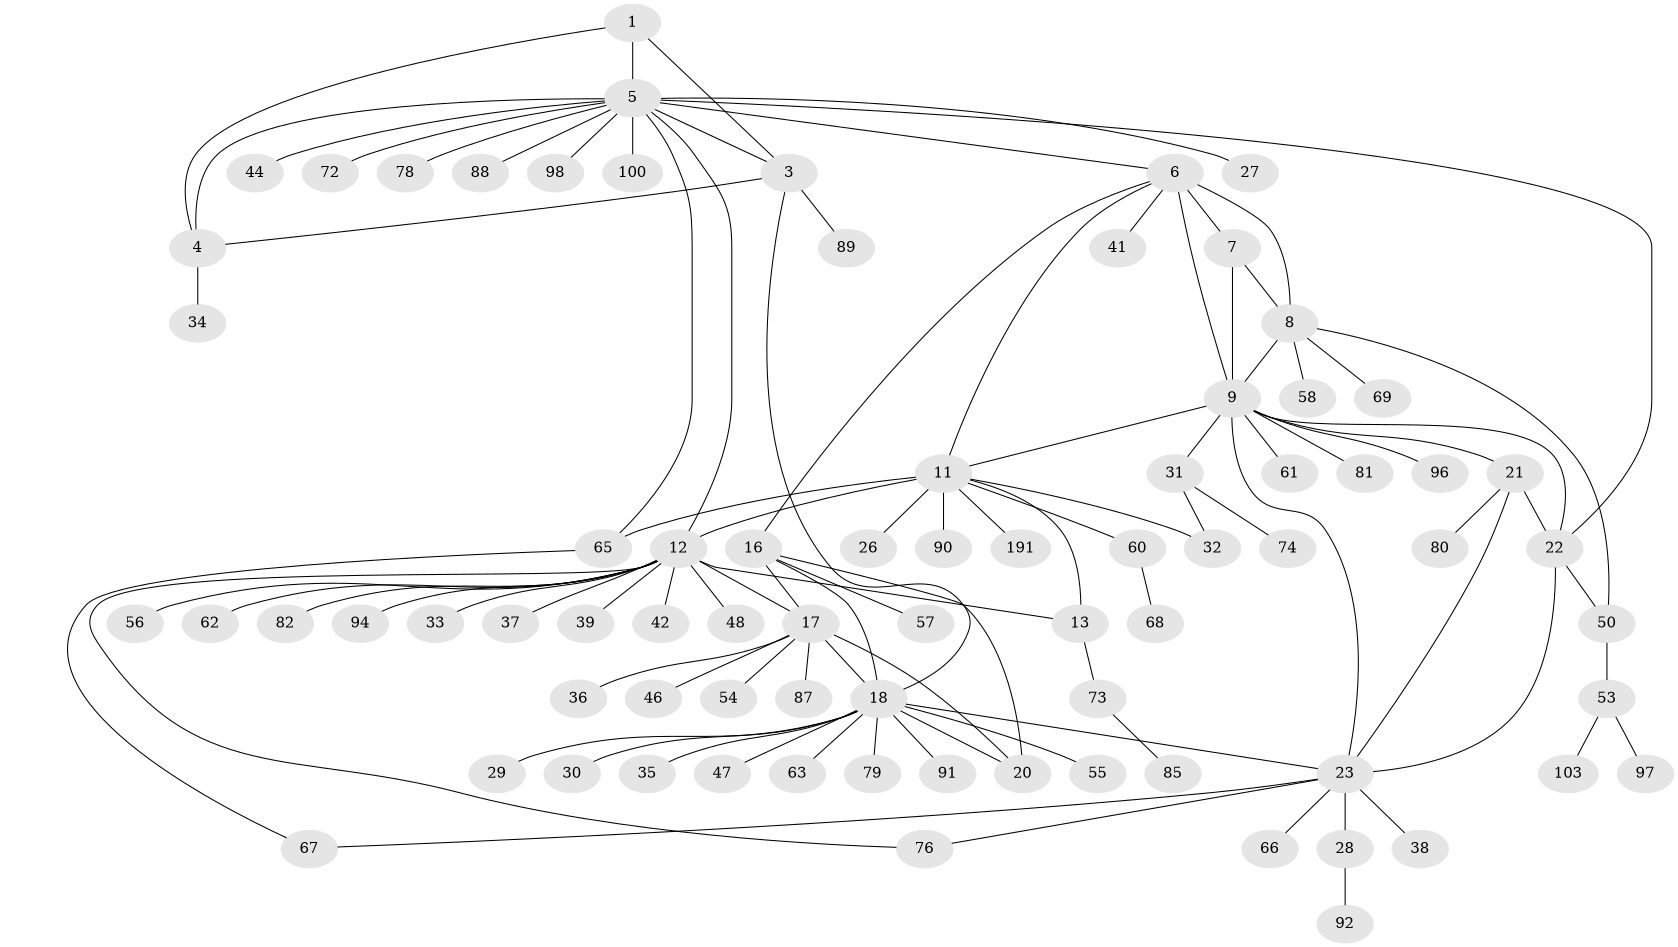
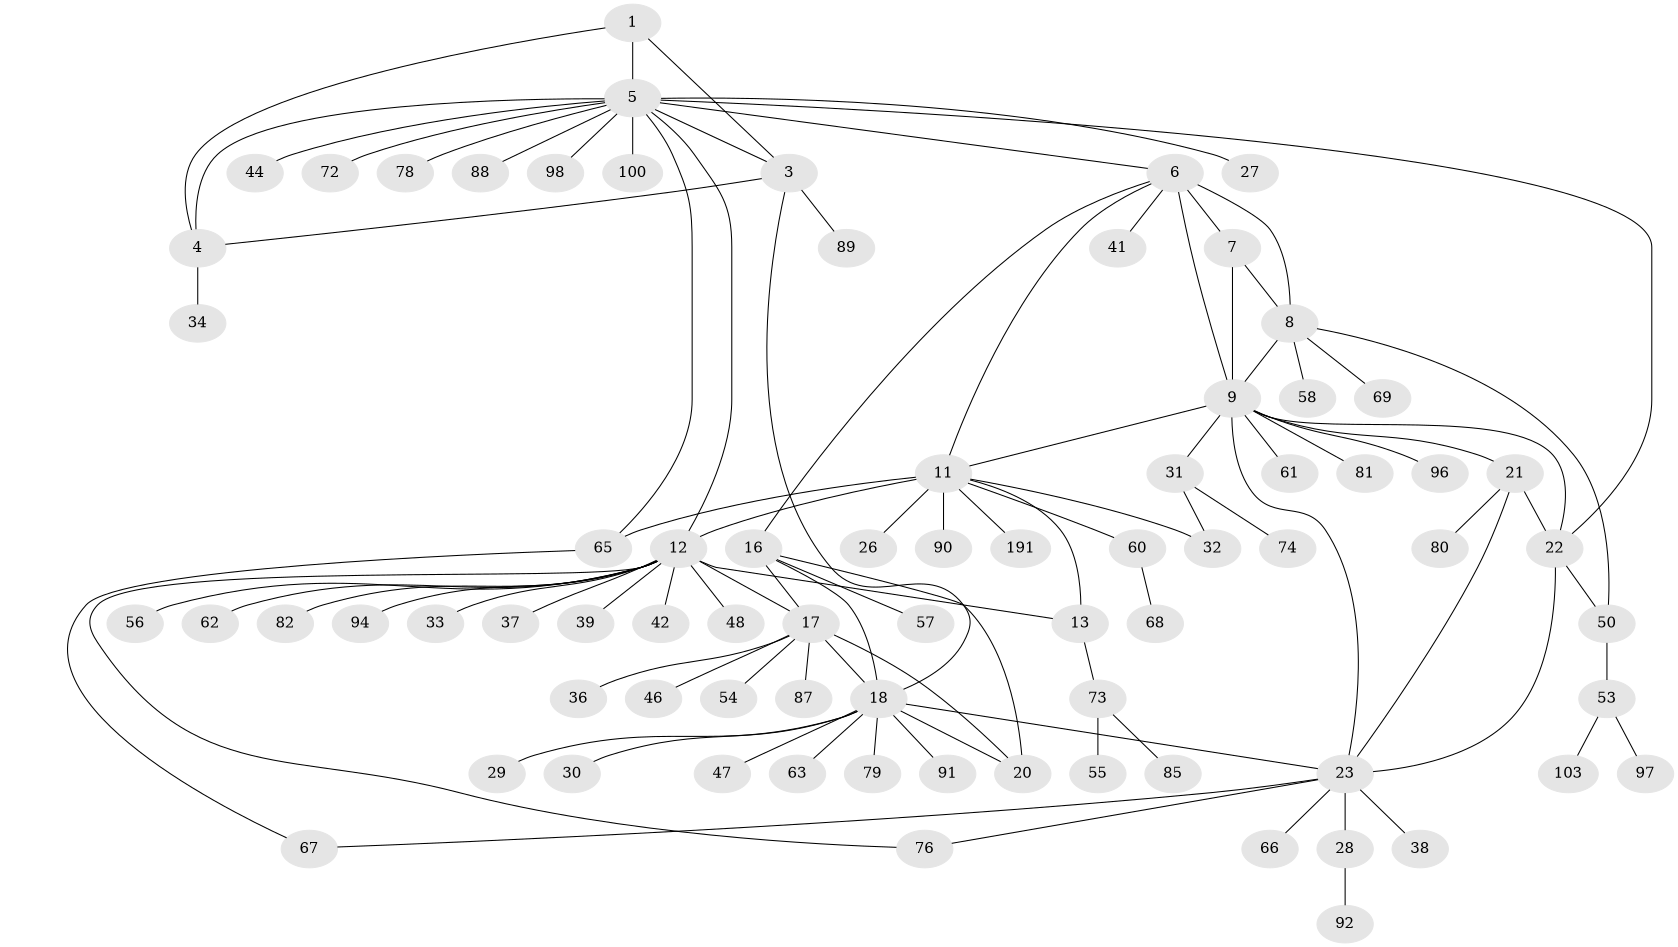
(991, 731) -> (1098, 741)
(647, 774) -> none
